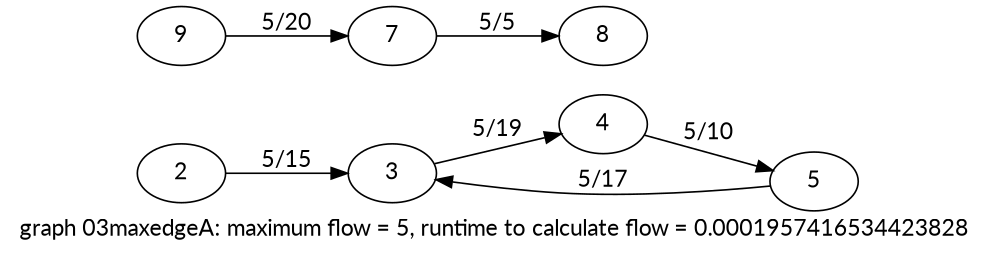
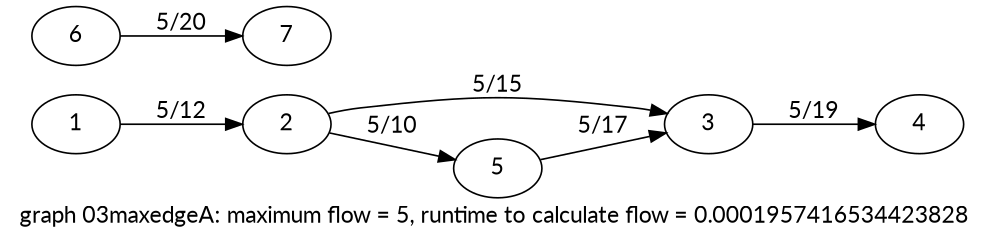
(181, 36) -> (76, 36)
(603, 36) -> none
none -> (76, 124)
(701, 151) -> (384, 145)
